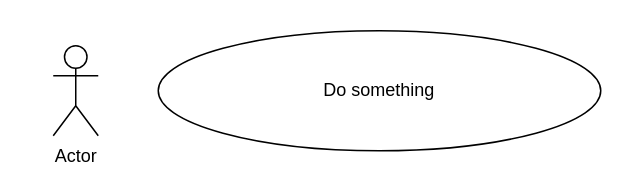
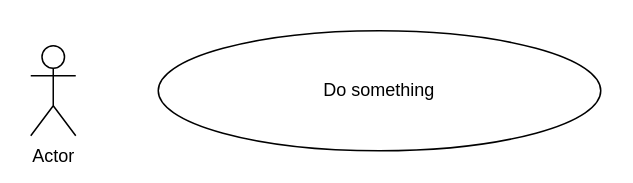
(76, 91) -> (53, 91)
